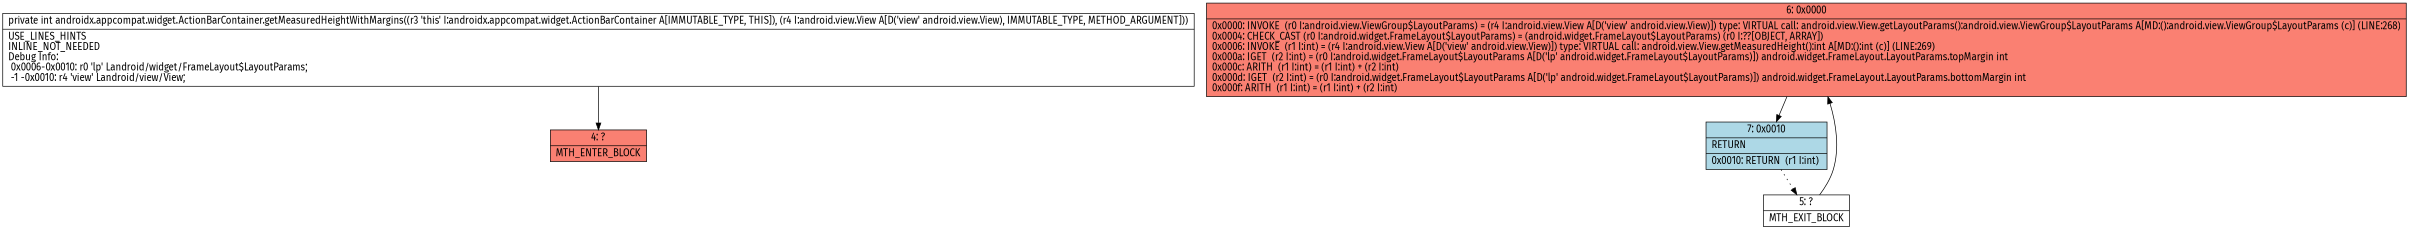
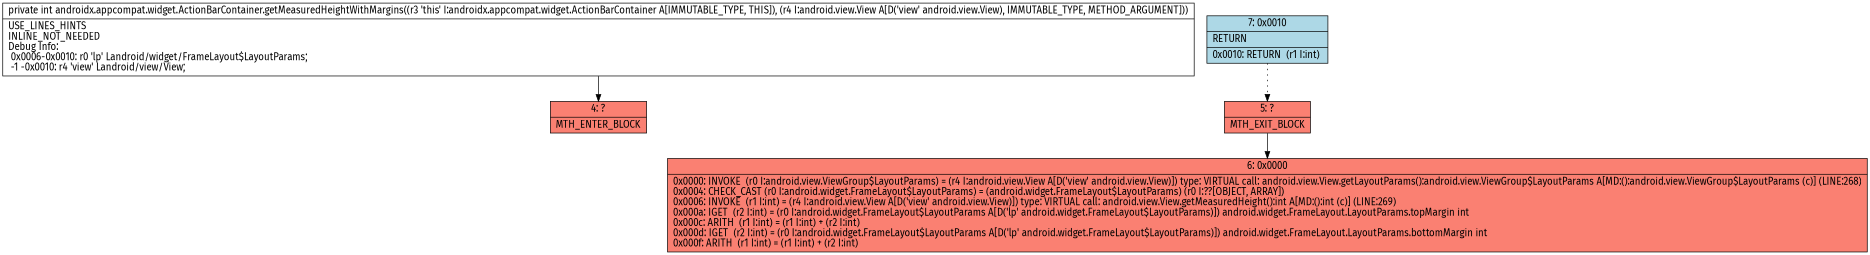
(1783, 106) -> none
(1806, 211) -> (1267, 117)
